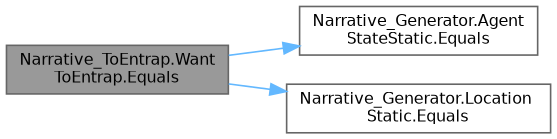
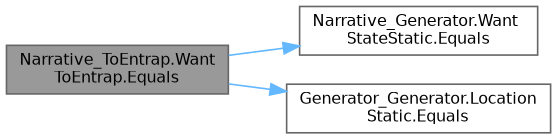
(419, 31) -> (419, 31)
(419, 109) -> (419, 109)
